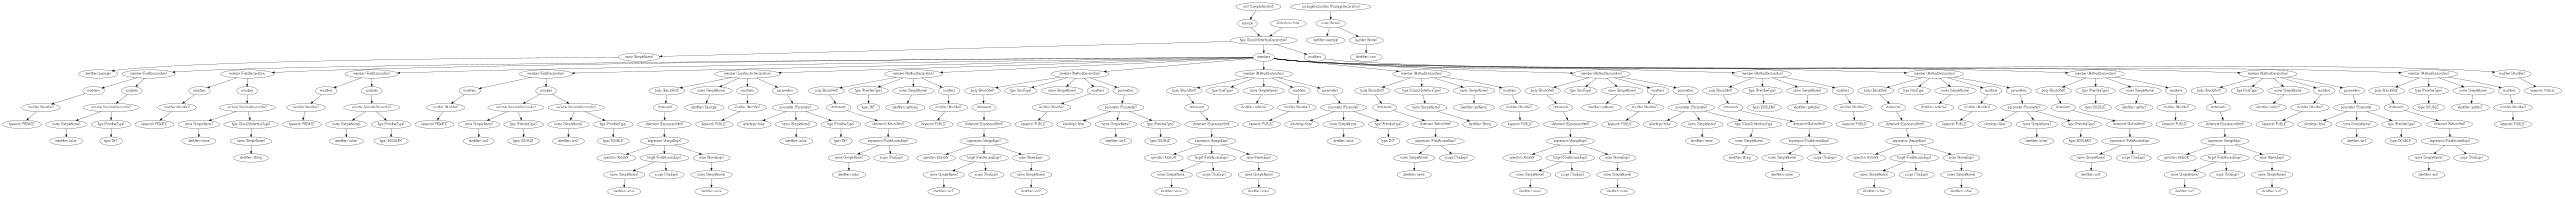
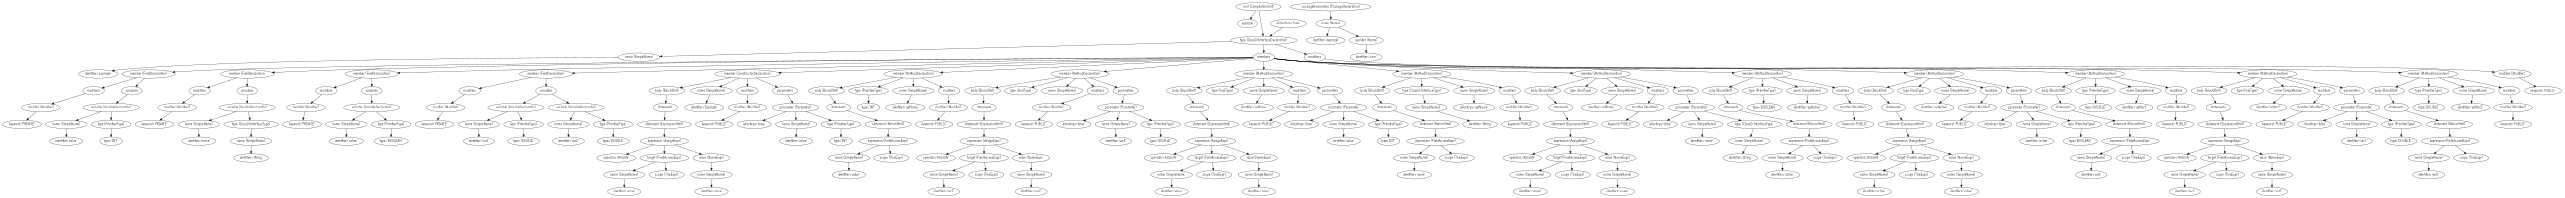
(1255, 31) -> (1261, 22)
(1474, 108) -> (1474, 108)
